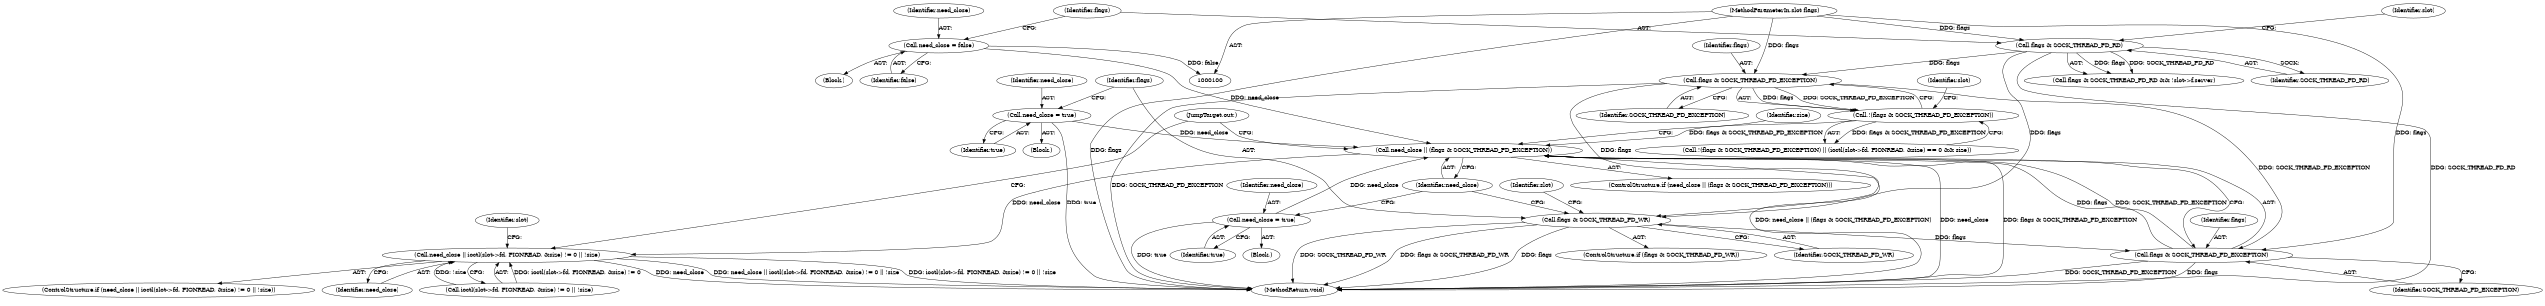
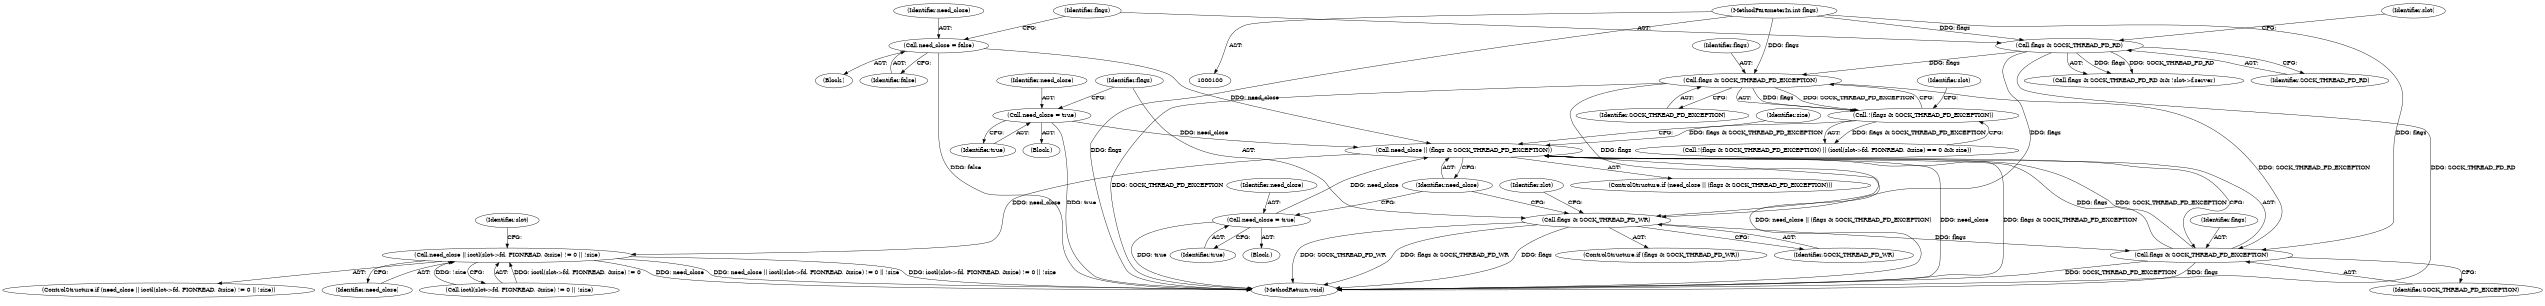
(1774, 11) -> (1774, 11)
(1095, 49) -> (1058, 208)
(2291, 63) -> (2291, 63)
(1212, 116) -> none
